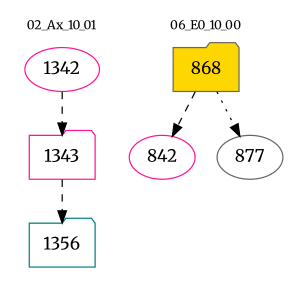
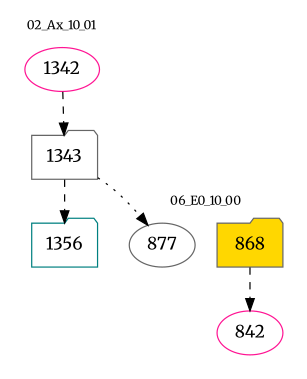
(226, 109) -> (127, 202)
(62, 157) -> (65, 157)
